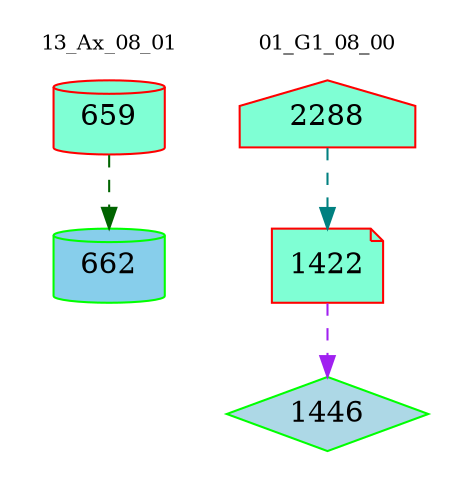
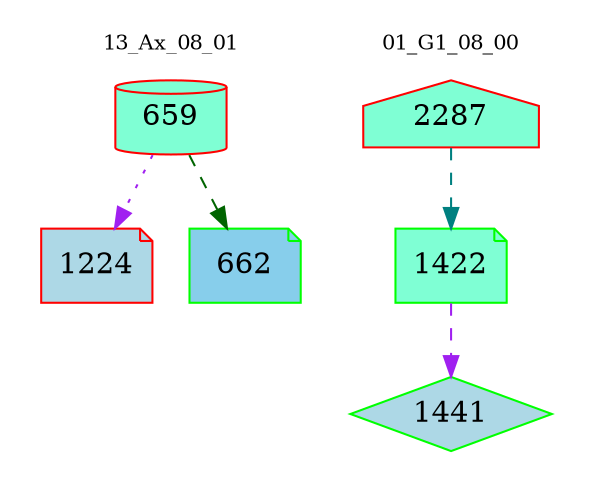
(327, 117) -> (451, 117)
none -> (97, 266)
(109, 266) -> (245, 266)
(327, 266) -> (451, 266)
(327, 414) -> (451, 414)
